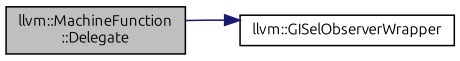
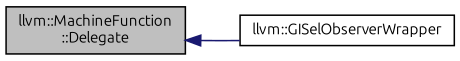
(205, 20) -> (220, 41)
